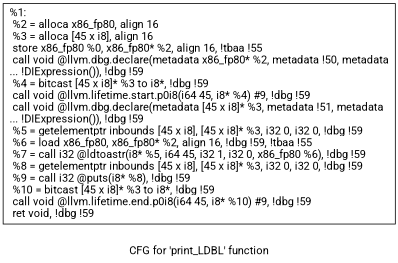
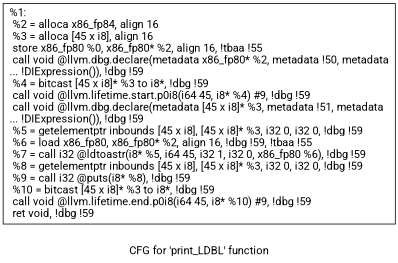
(84, 25) -> (84, 25)
